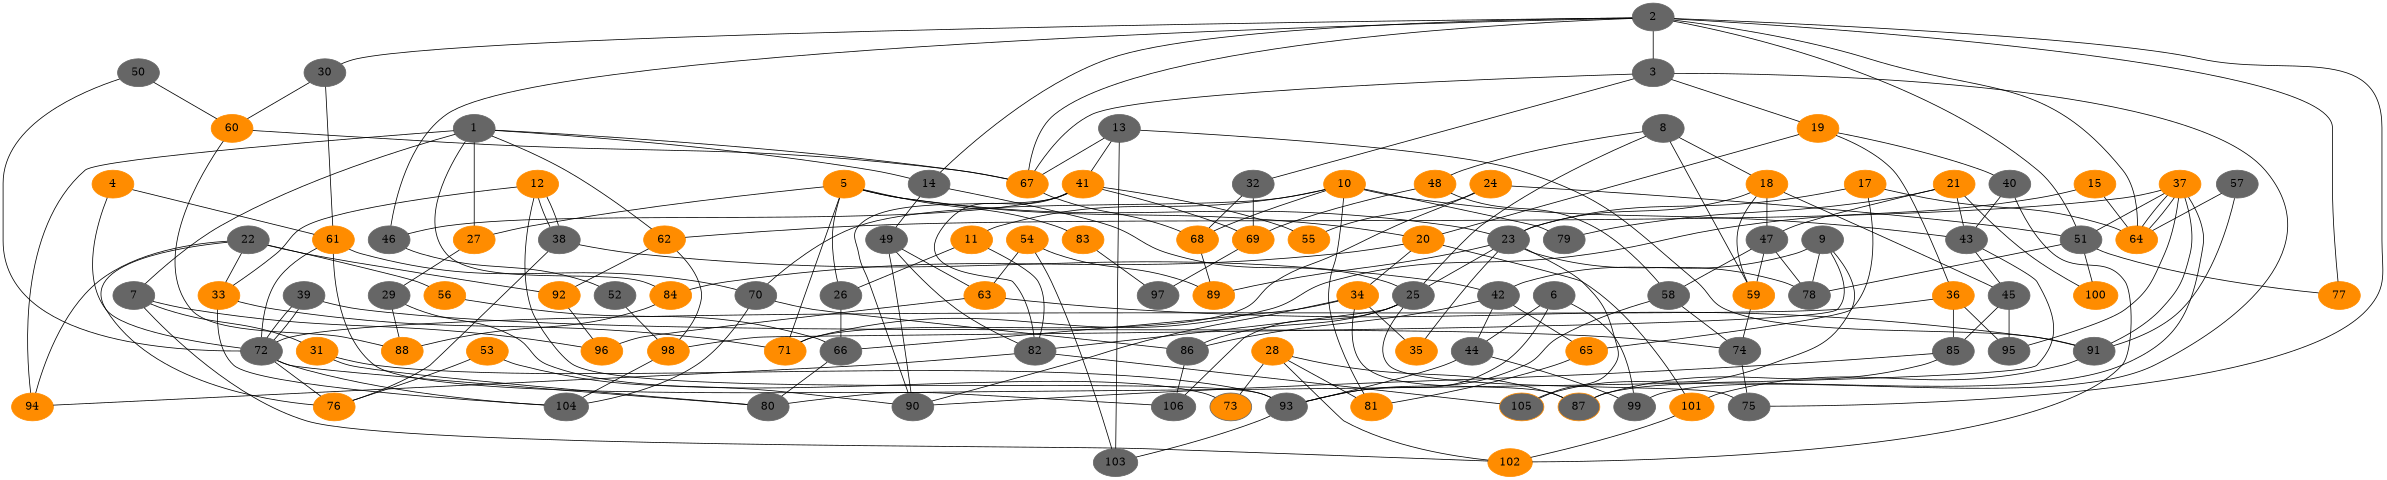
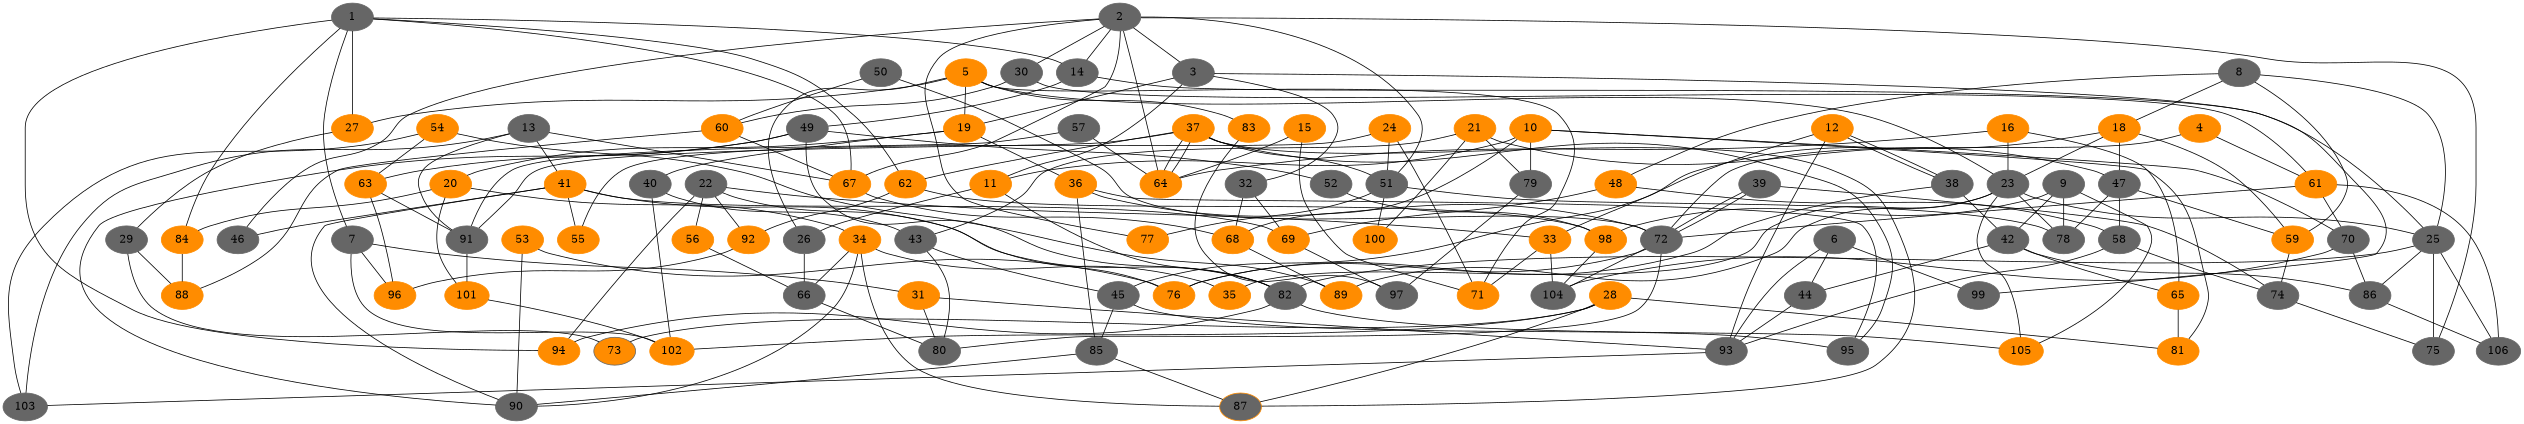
(1321, 88) -> (1120, 135)
(1865, 184) -> (2008, 128)
(1133, 215) -> (965, 101)
(1655, 216) -> none
none -> (1450, 251)
(503, 267) -> (1070, 151)
(1556, 375) -> none
(1522, 407) -> (2021, 351)
